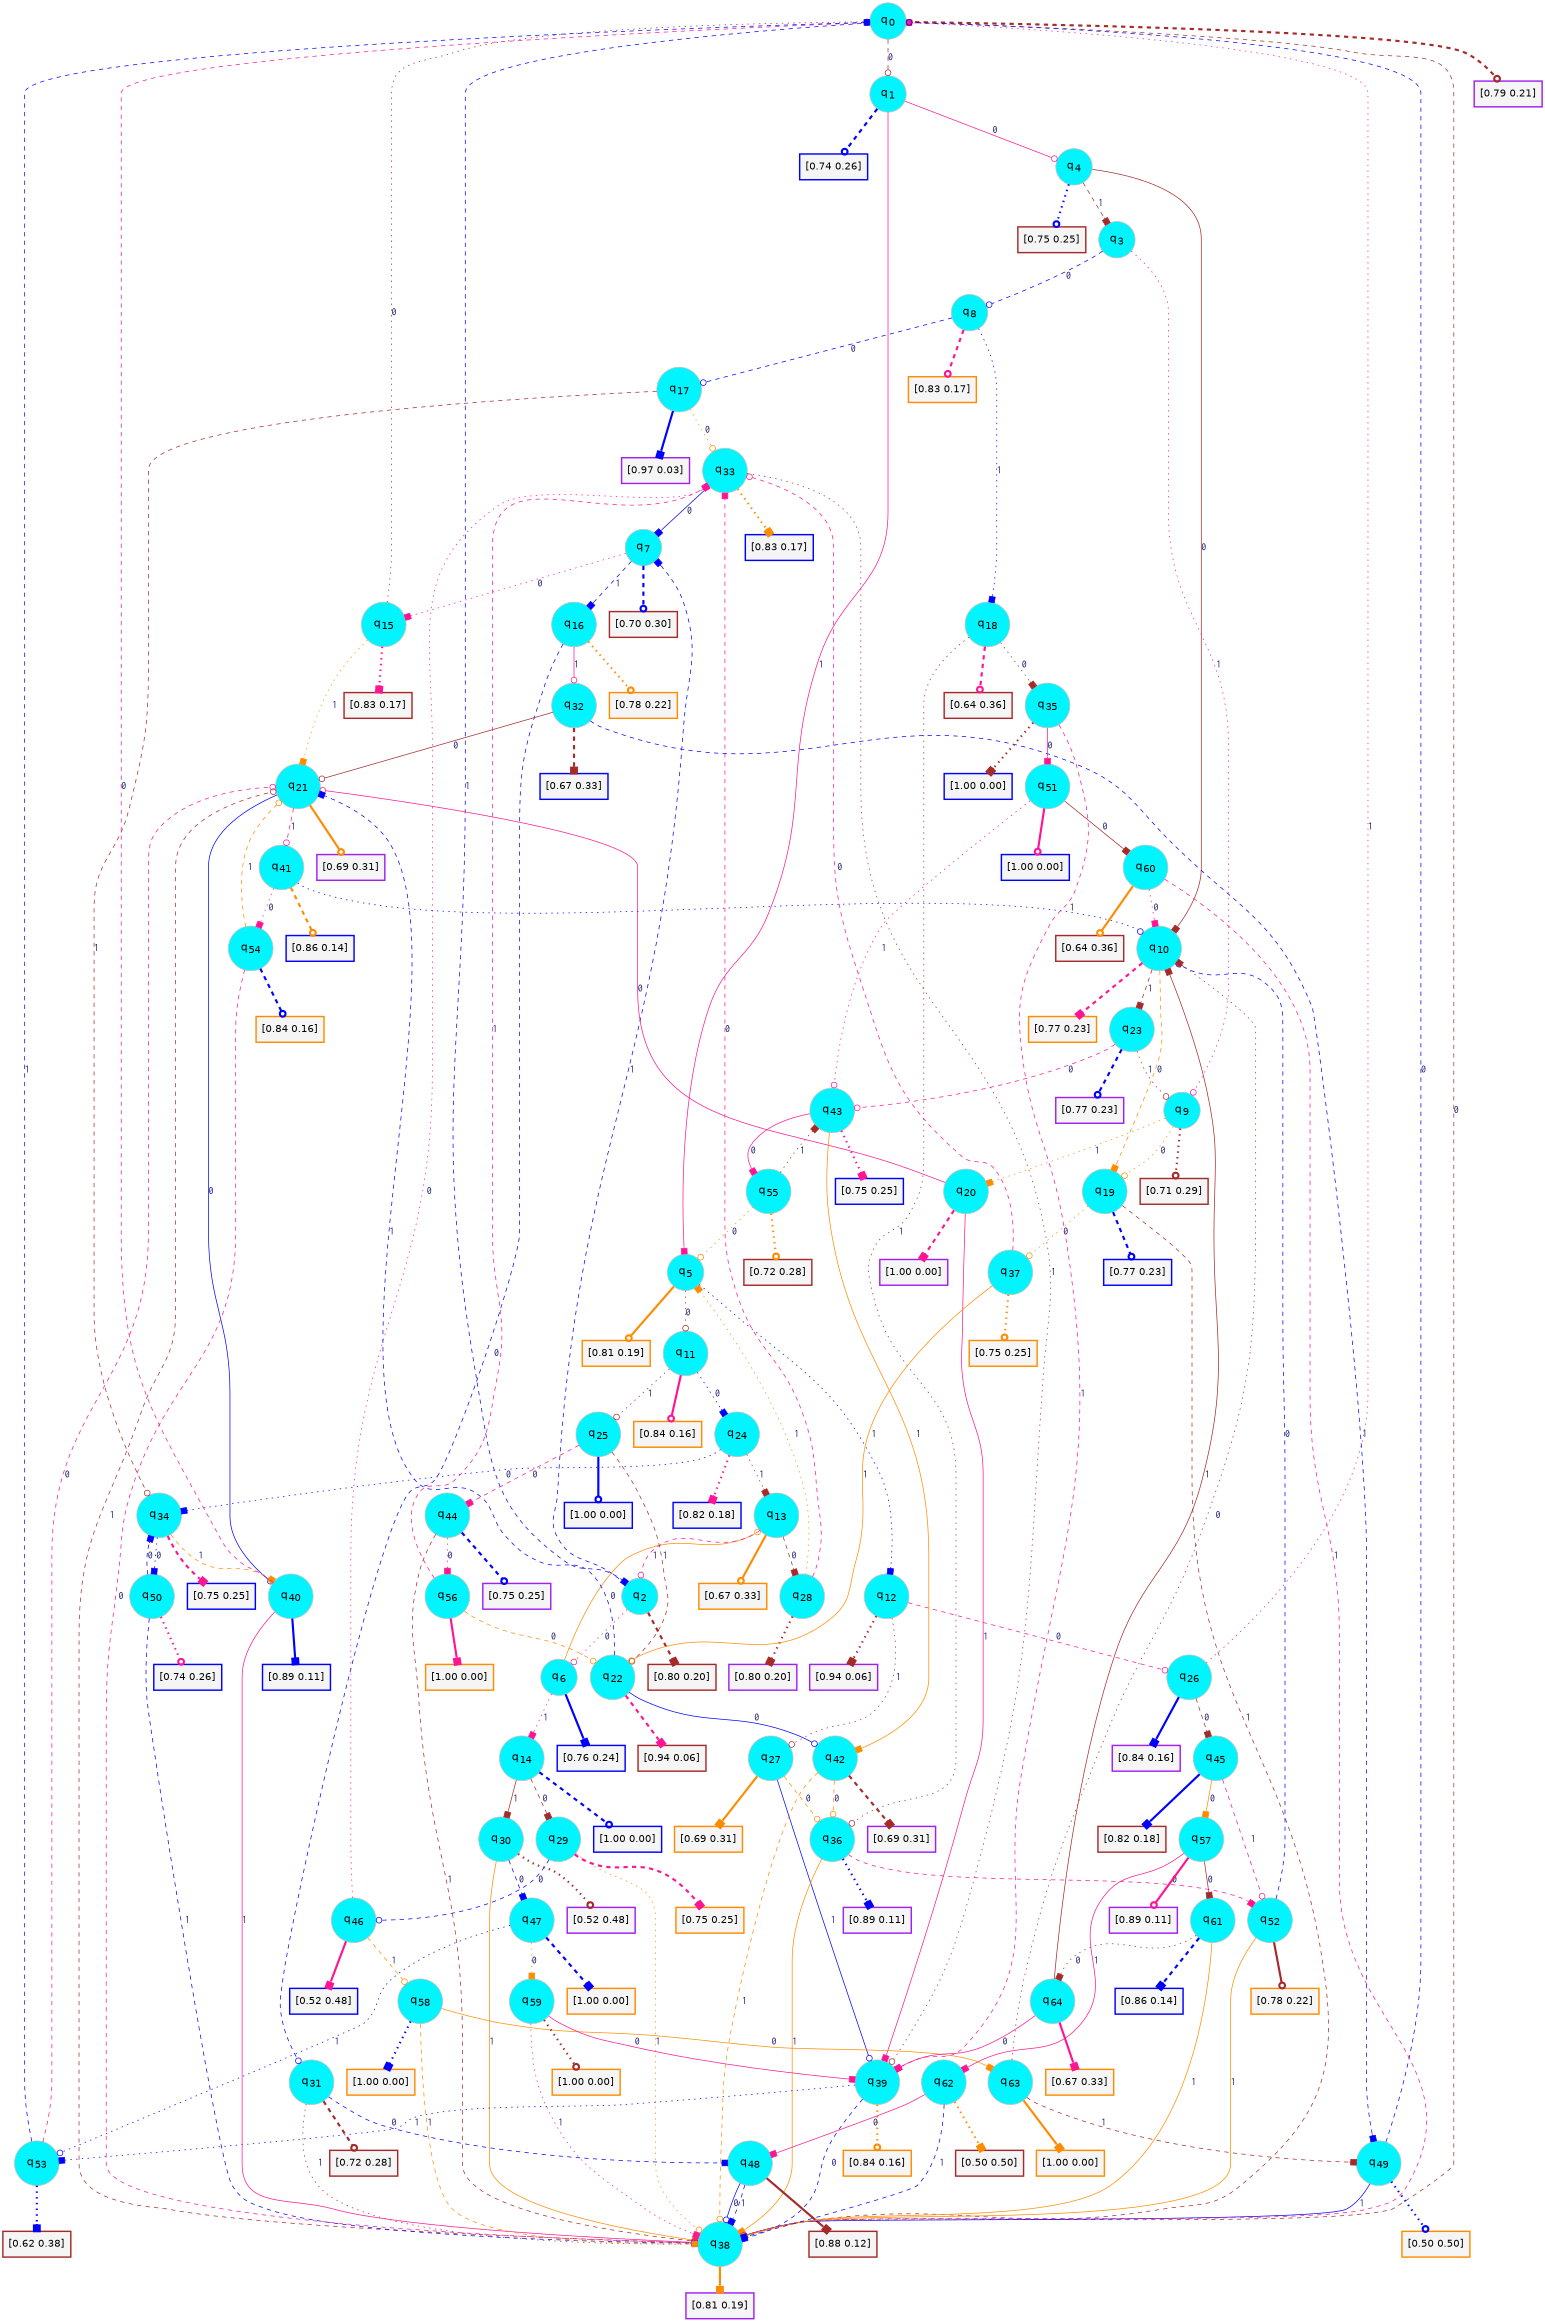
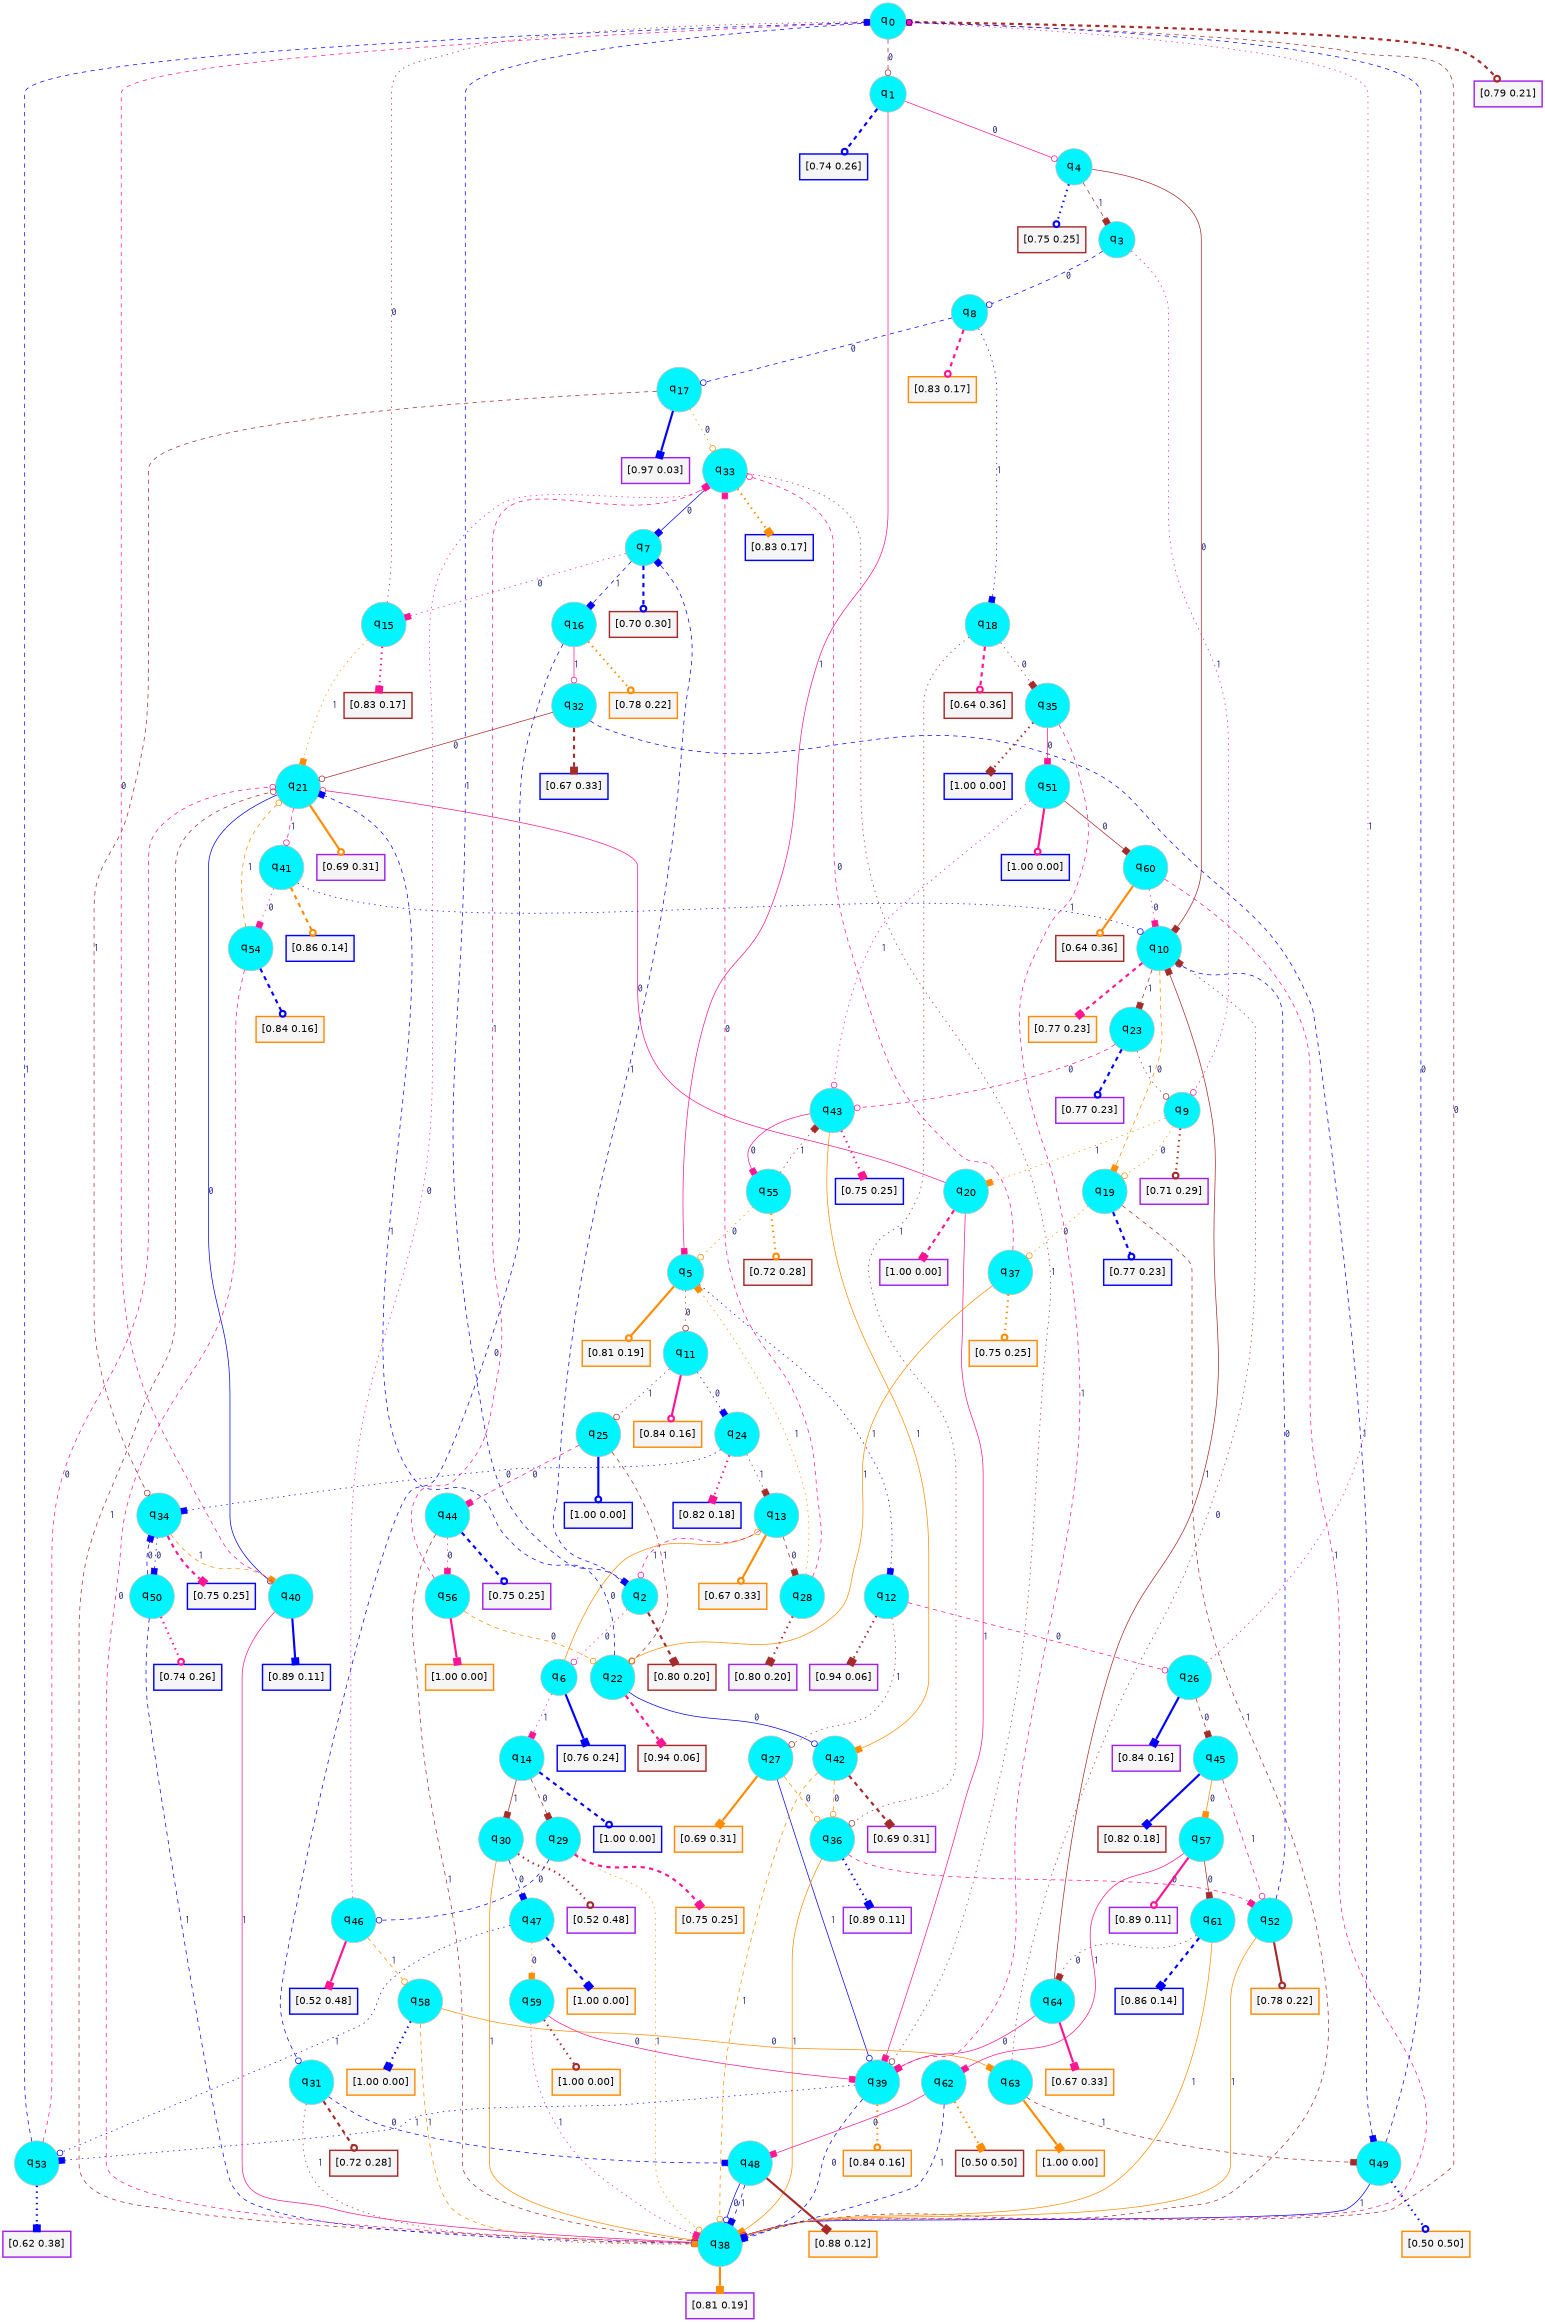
(1174, 1191) -> (1174, 1191)
(37, 2244) -> (37, 2244)
(843, 2244) -> (843, 2244)
